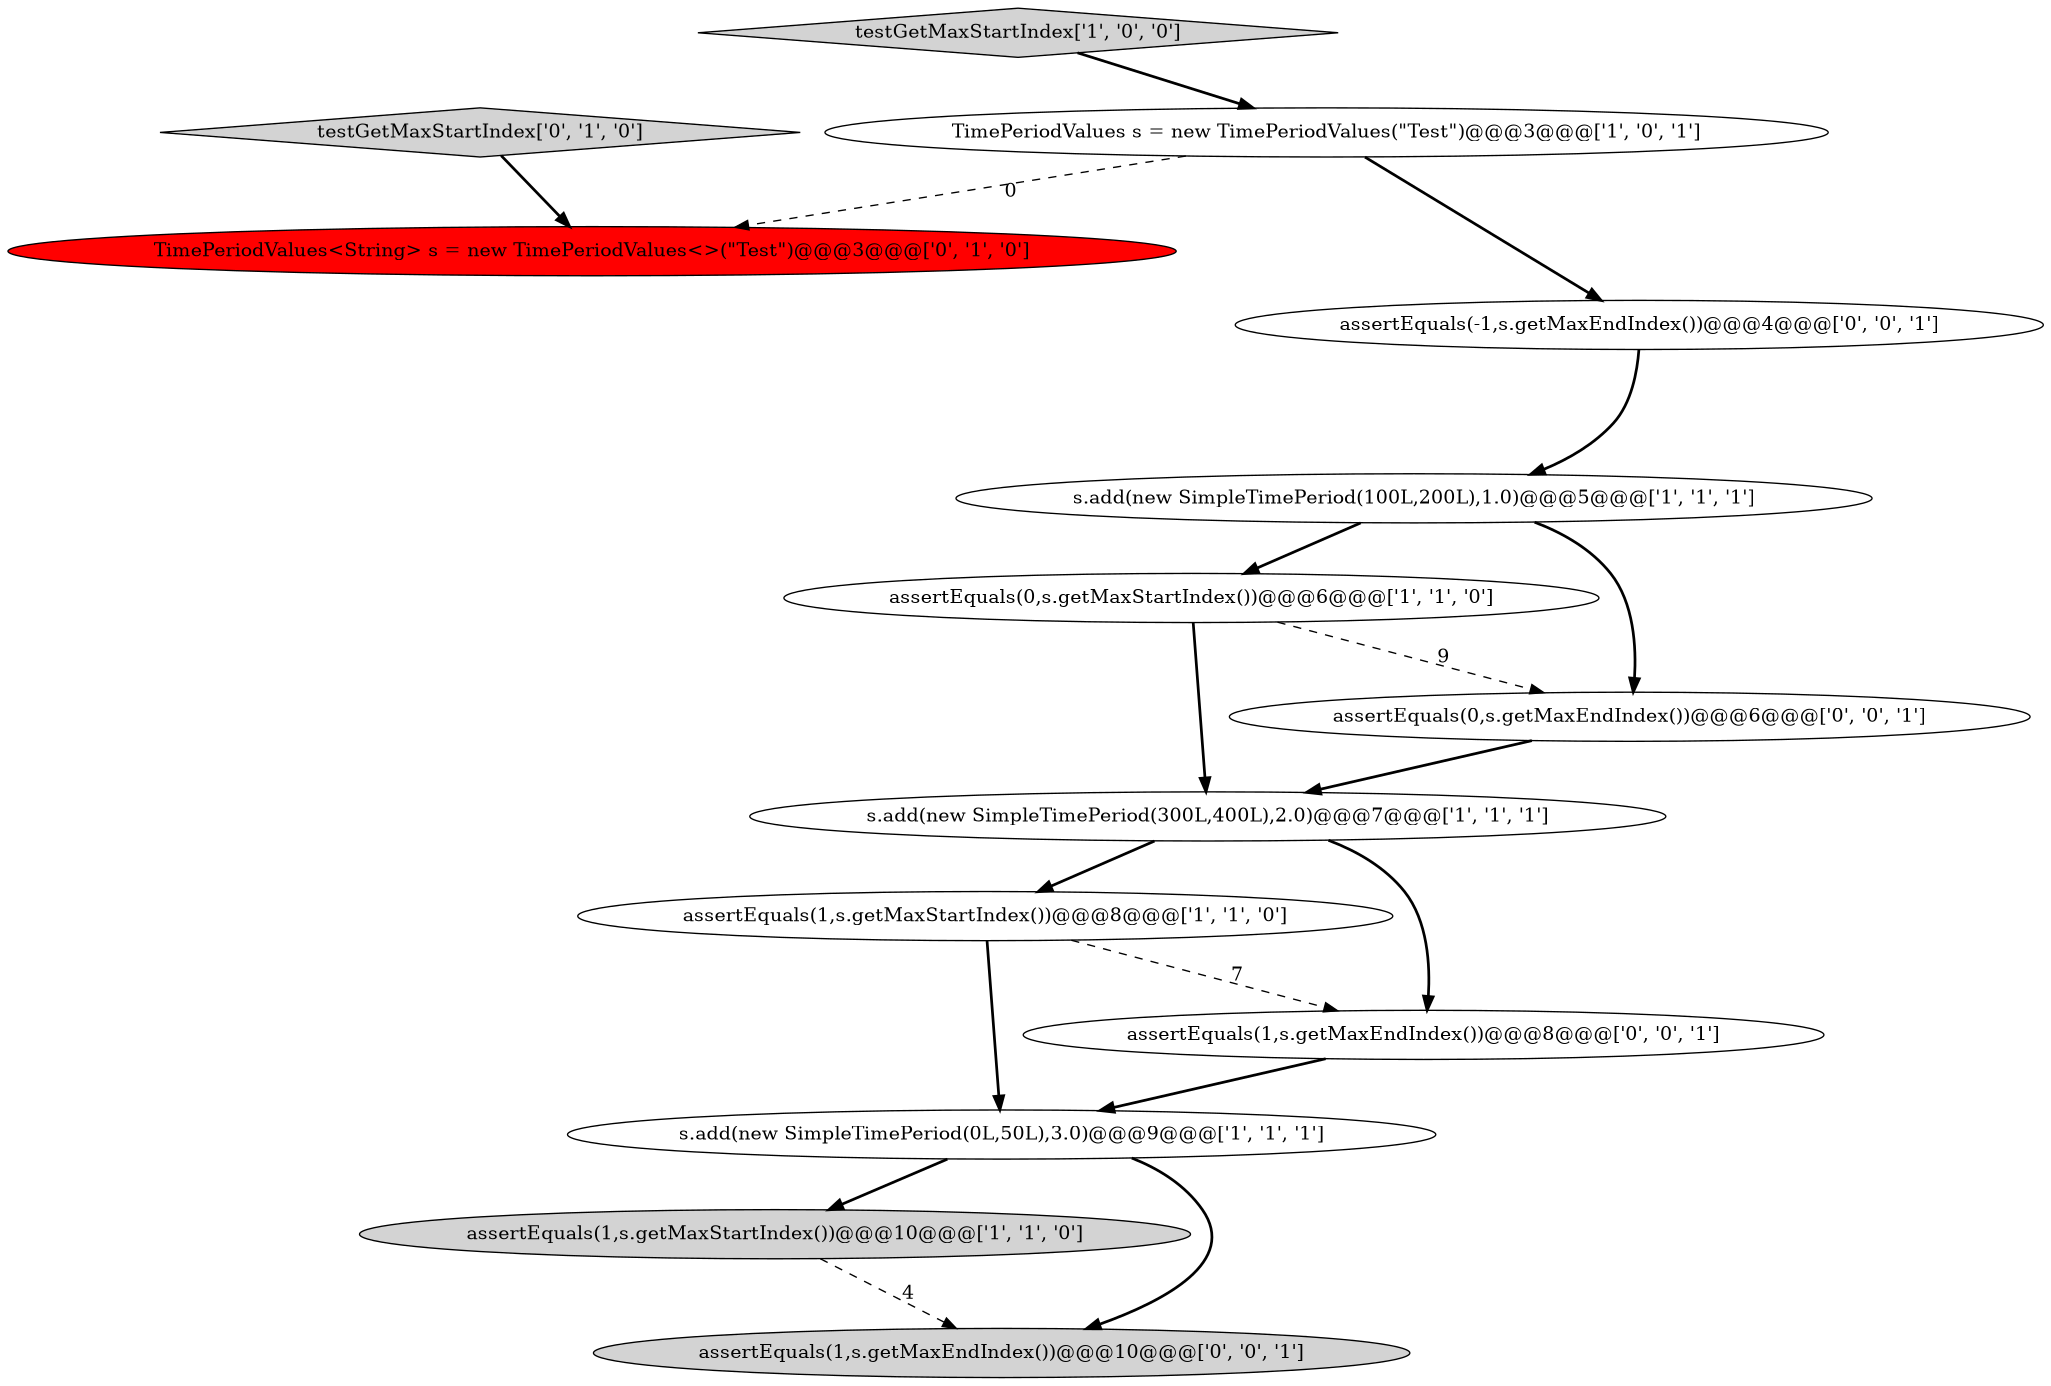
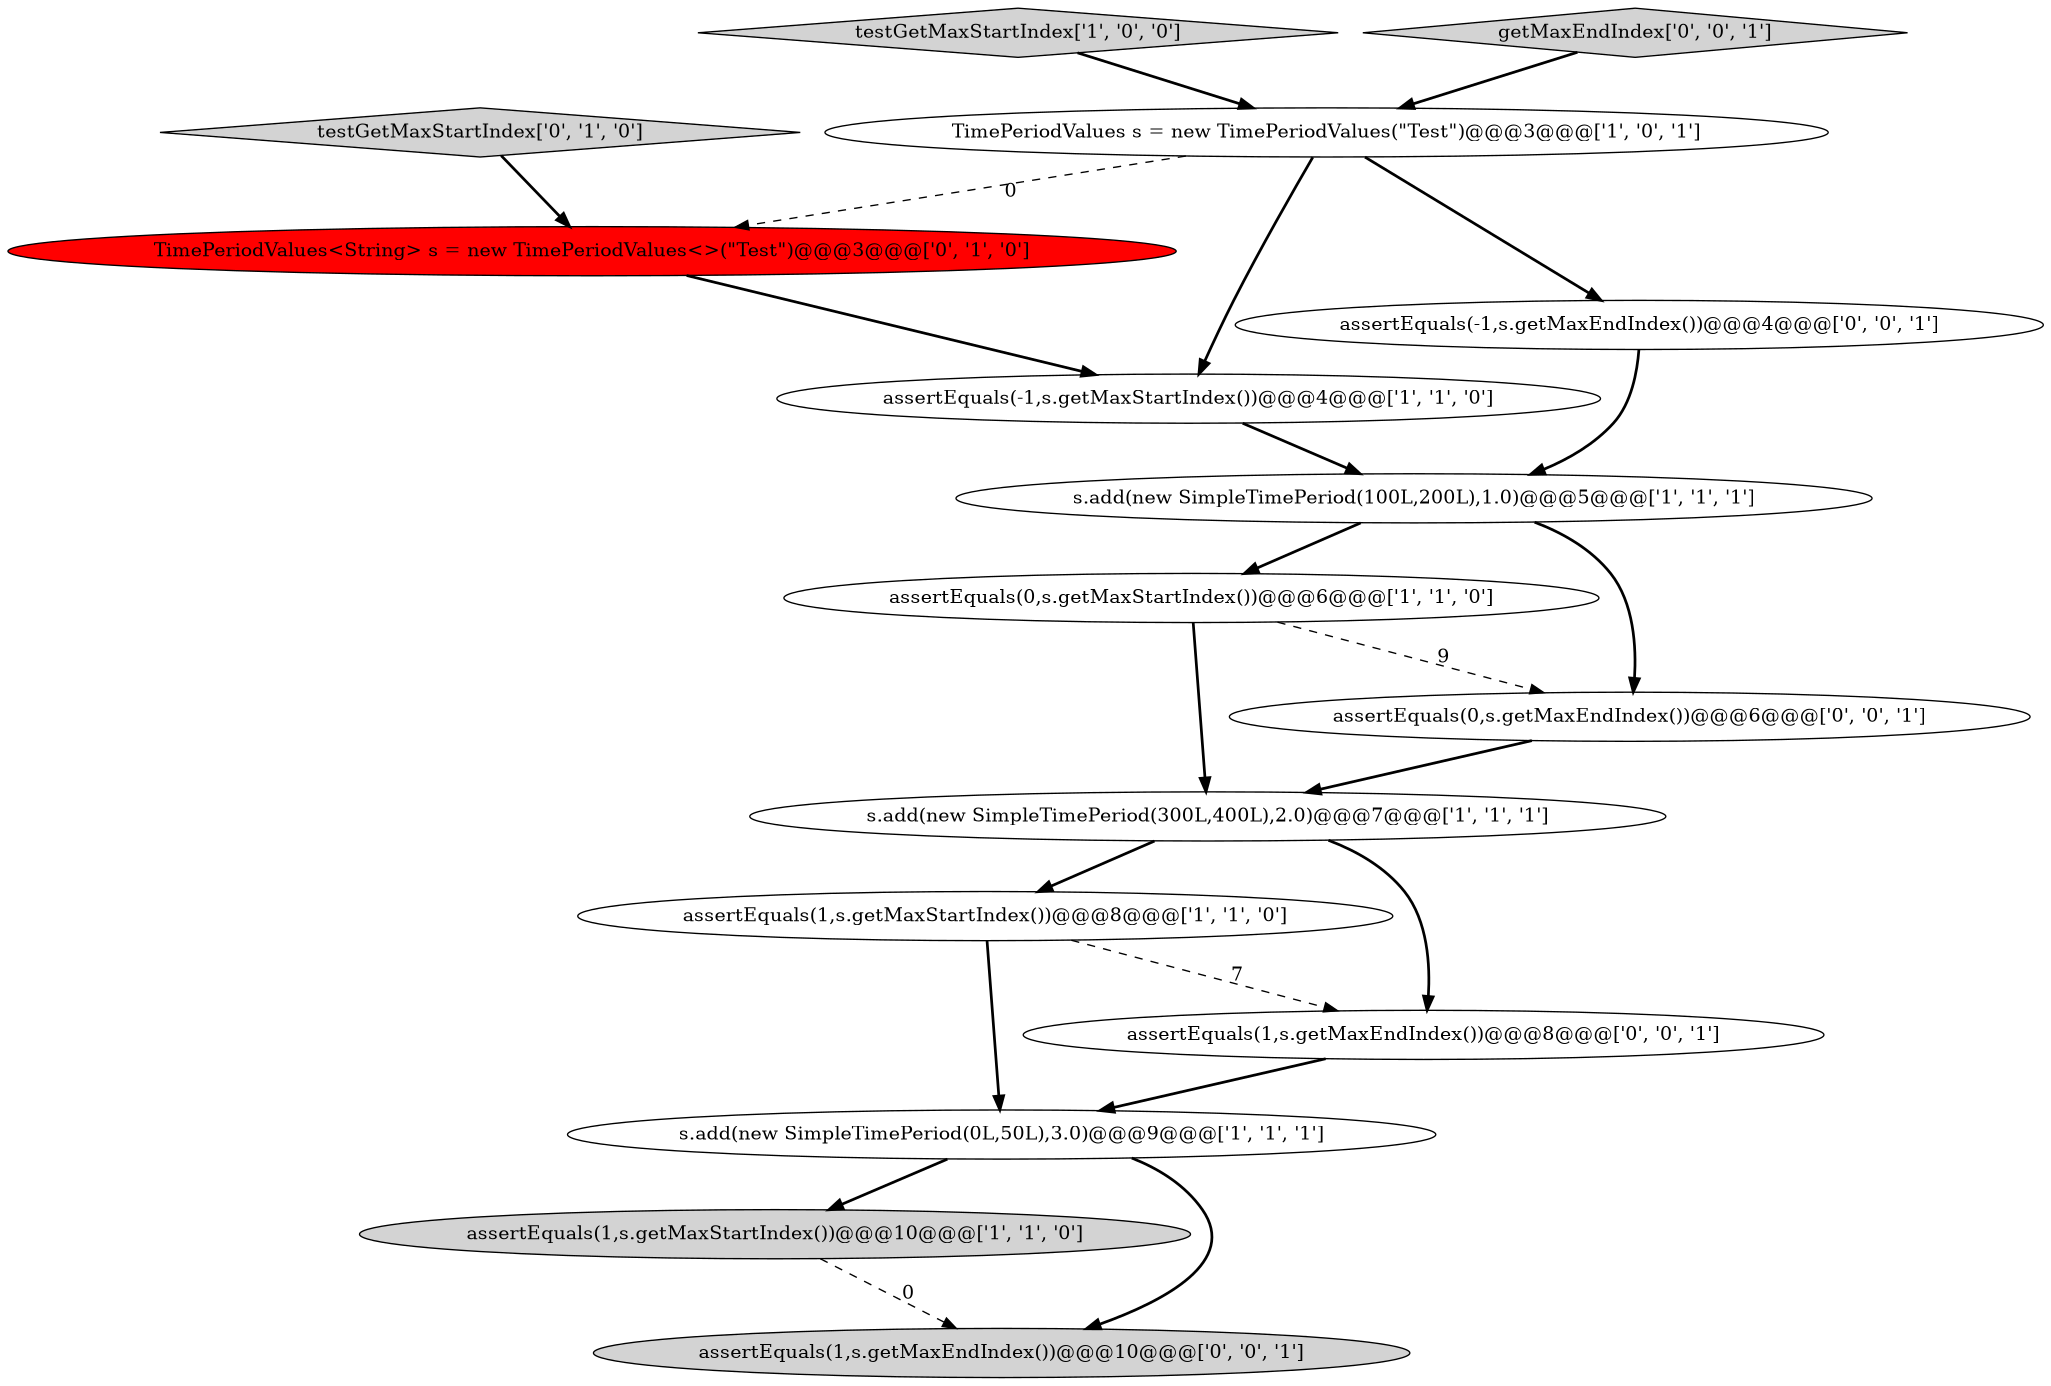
none -> (1635, 33)
none -> (1189, 399)
(909, 1294) -> (909, 1294)
